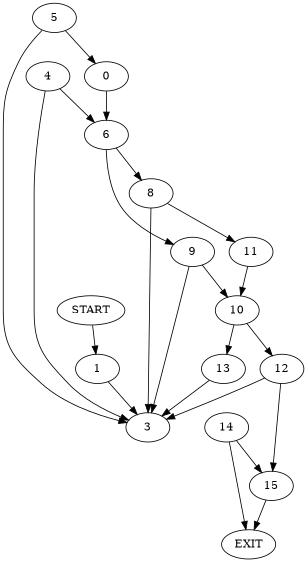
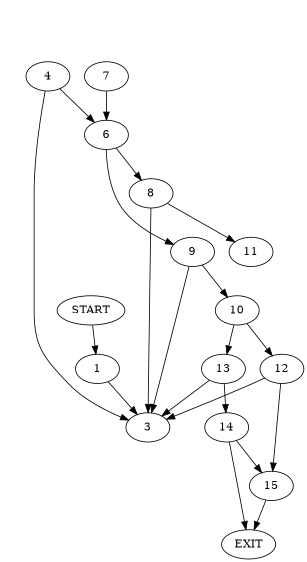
(54, 18) -> none
(106, 76) -> (106, 76)
(245, 277) -> none
none -> (225, 390)
